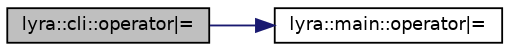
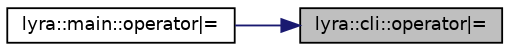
(233, 25) -> (258, 25)
